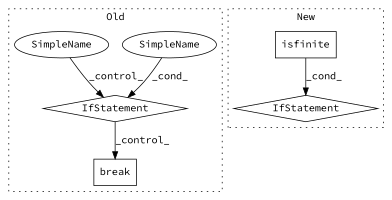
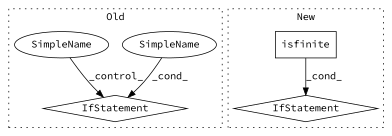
(115, 172) -> none
